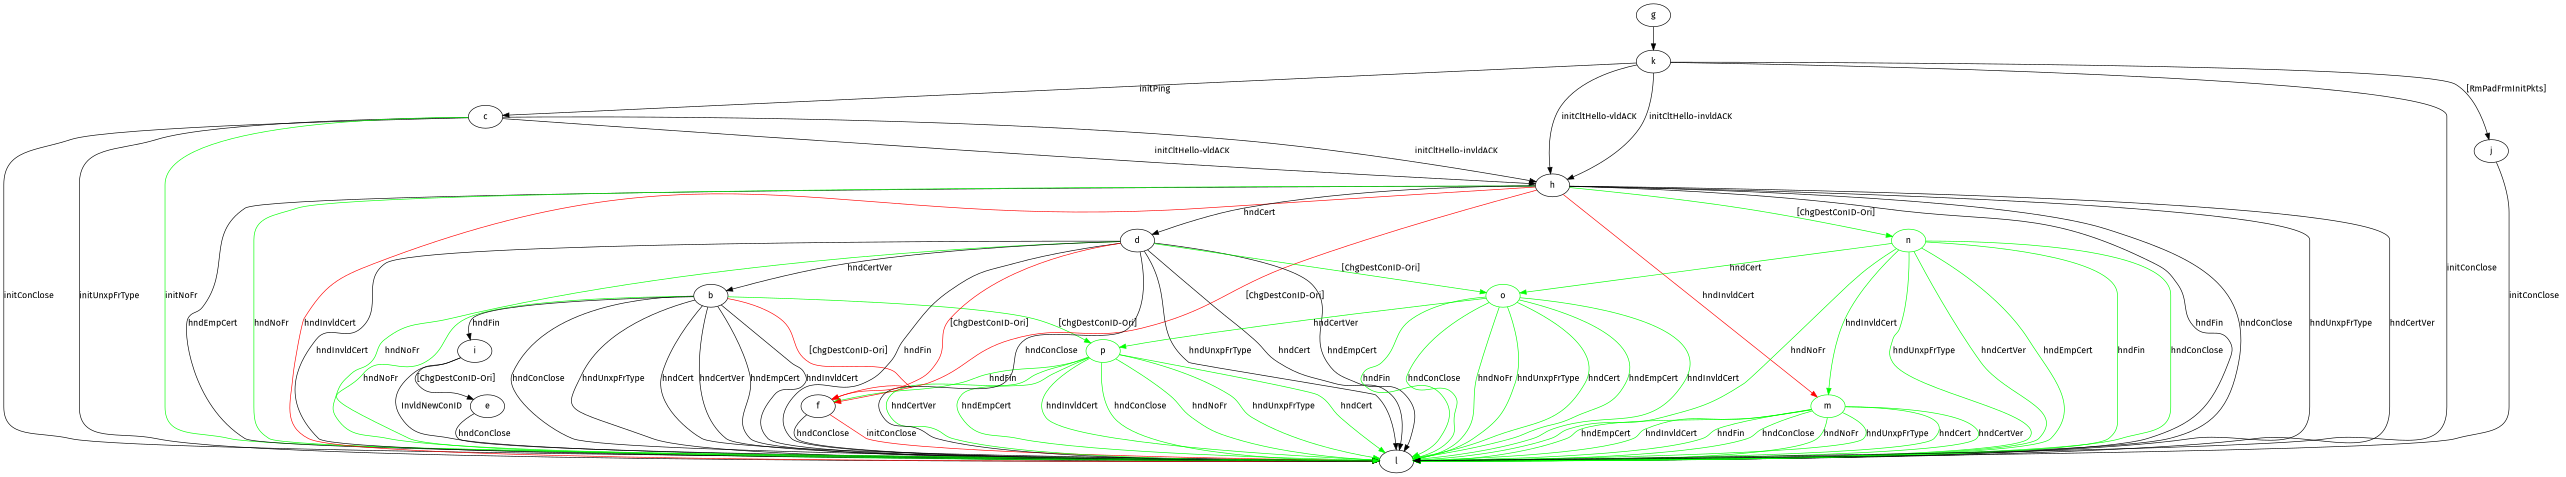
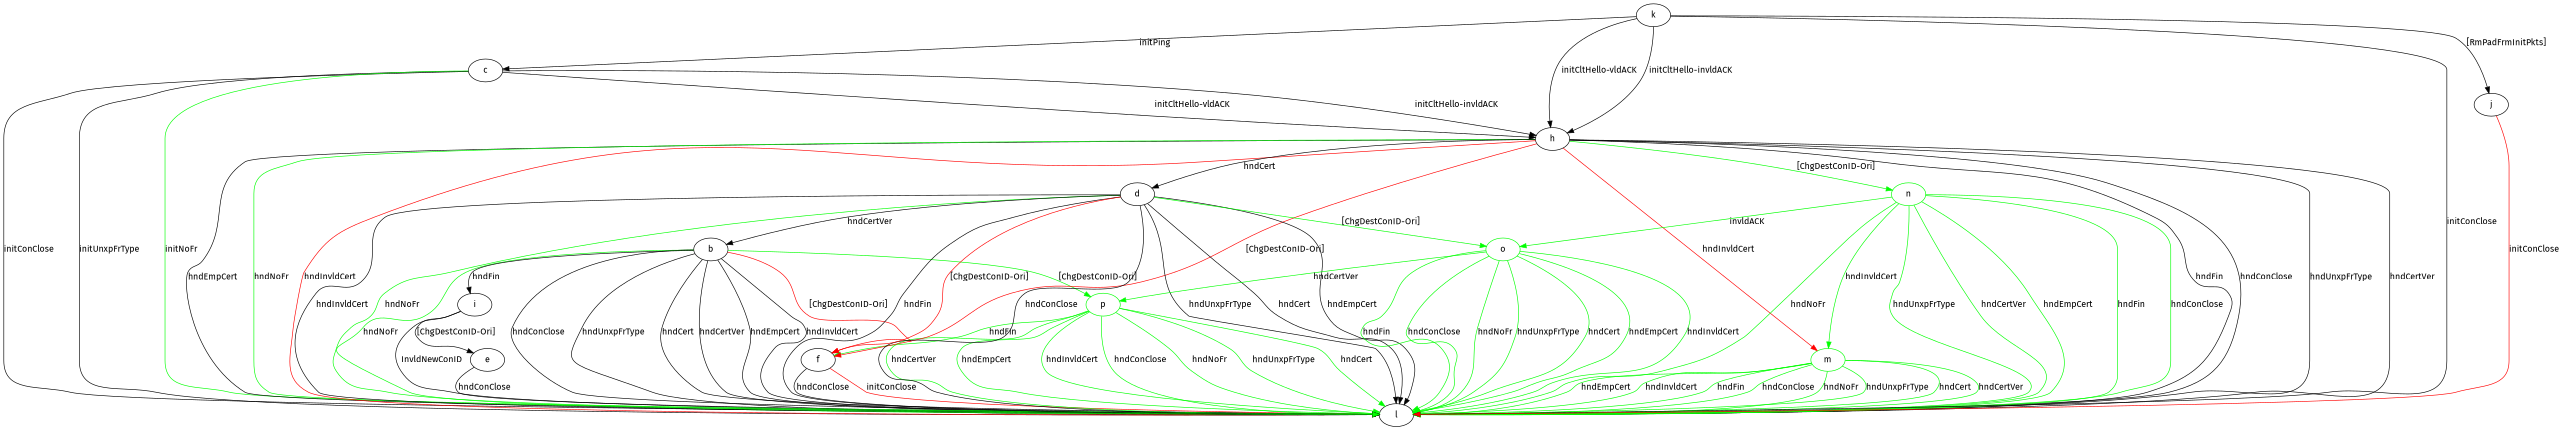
(1653, 15) -> none
(1747, 268) -> (1748, 222)
(2163, 451) -> (2163, 405)
